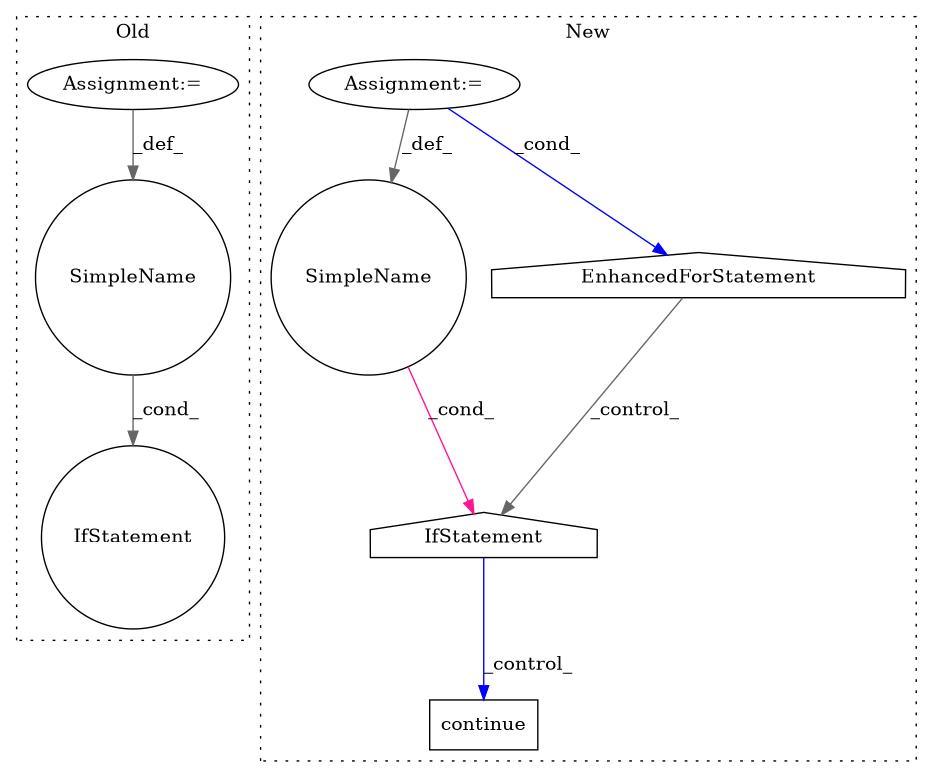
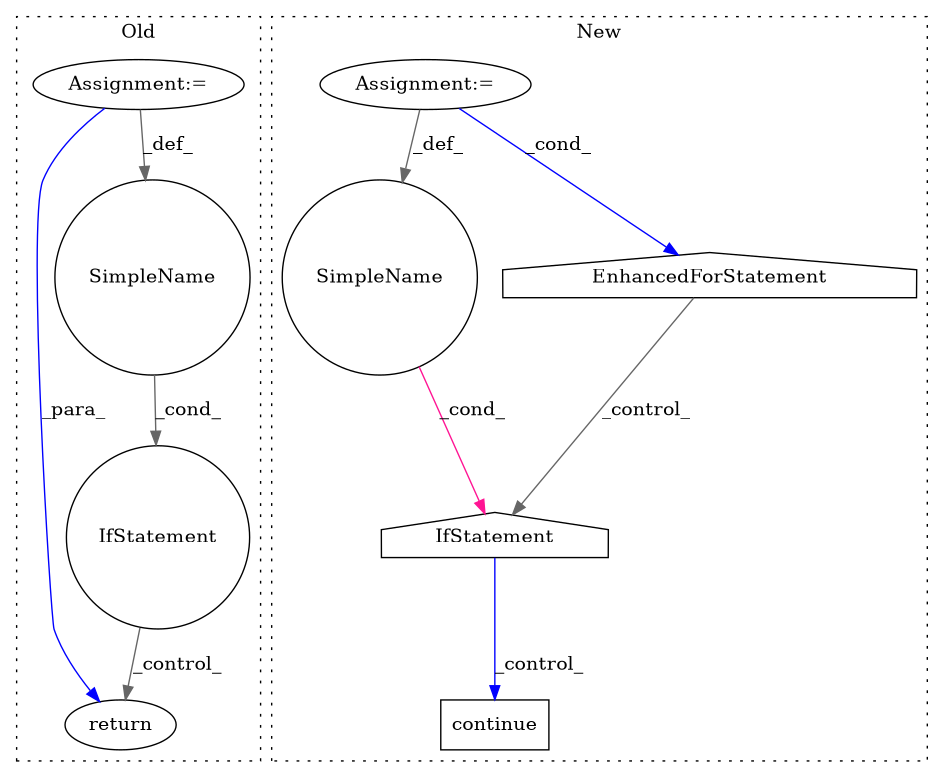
none -> (121, 725)
